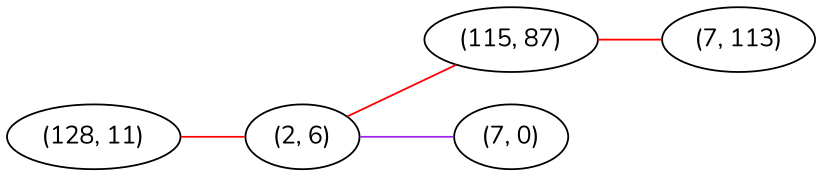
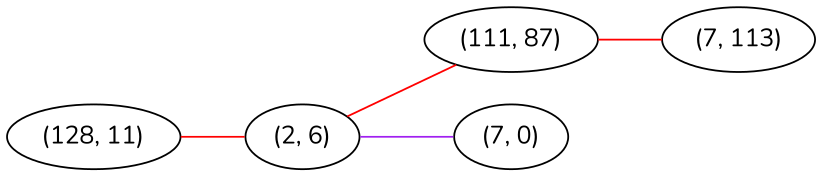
(511, 40) -> (511, 40)
